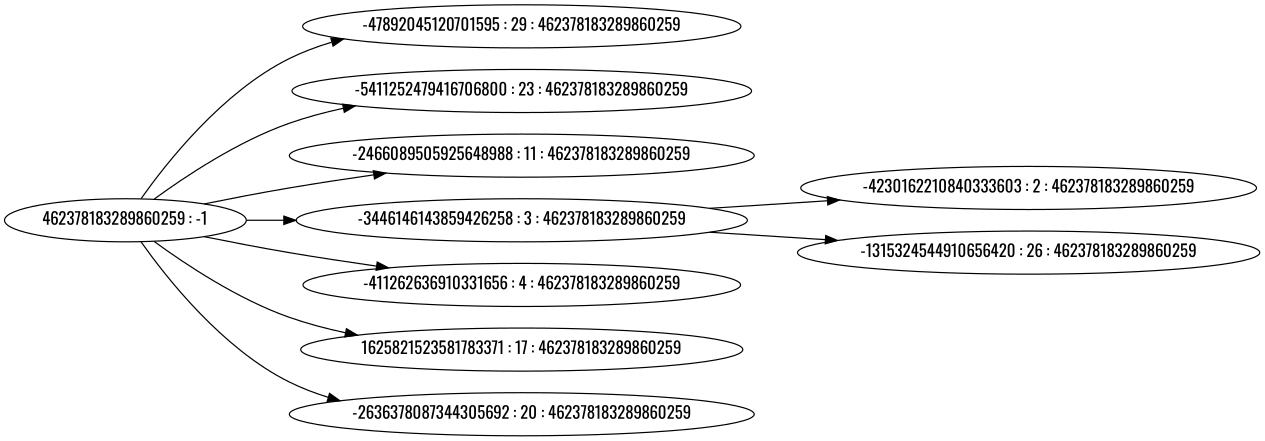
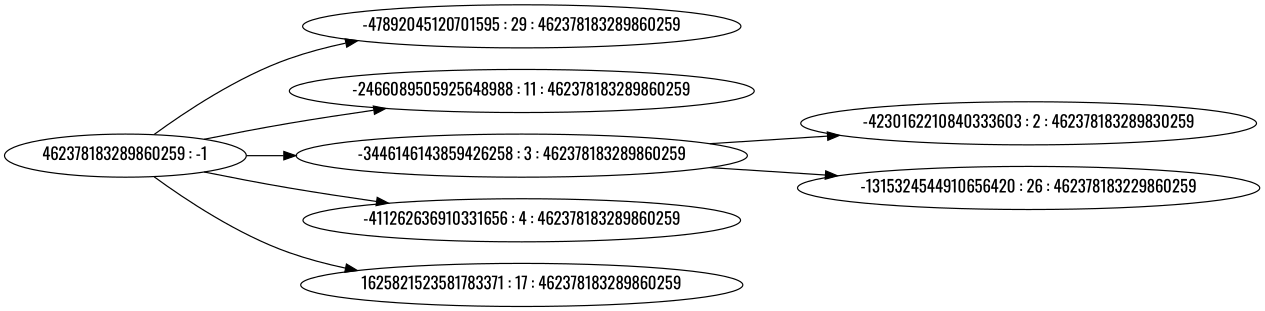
(522, 91) -> none
(1029, 188) -> (1029, 123)
(1029, 253) -> (1029, 188)
(522, 414) -> none
